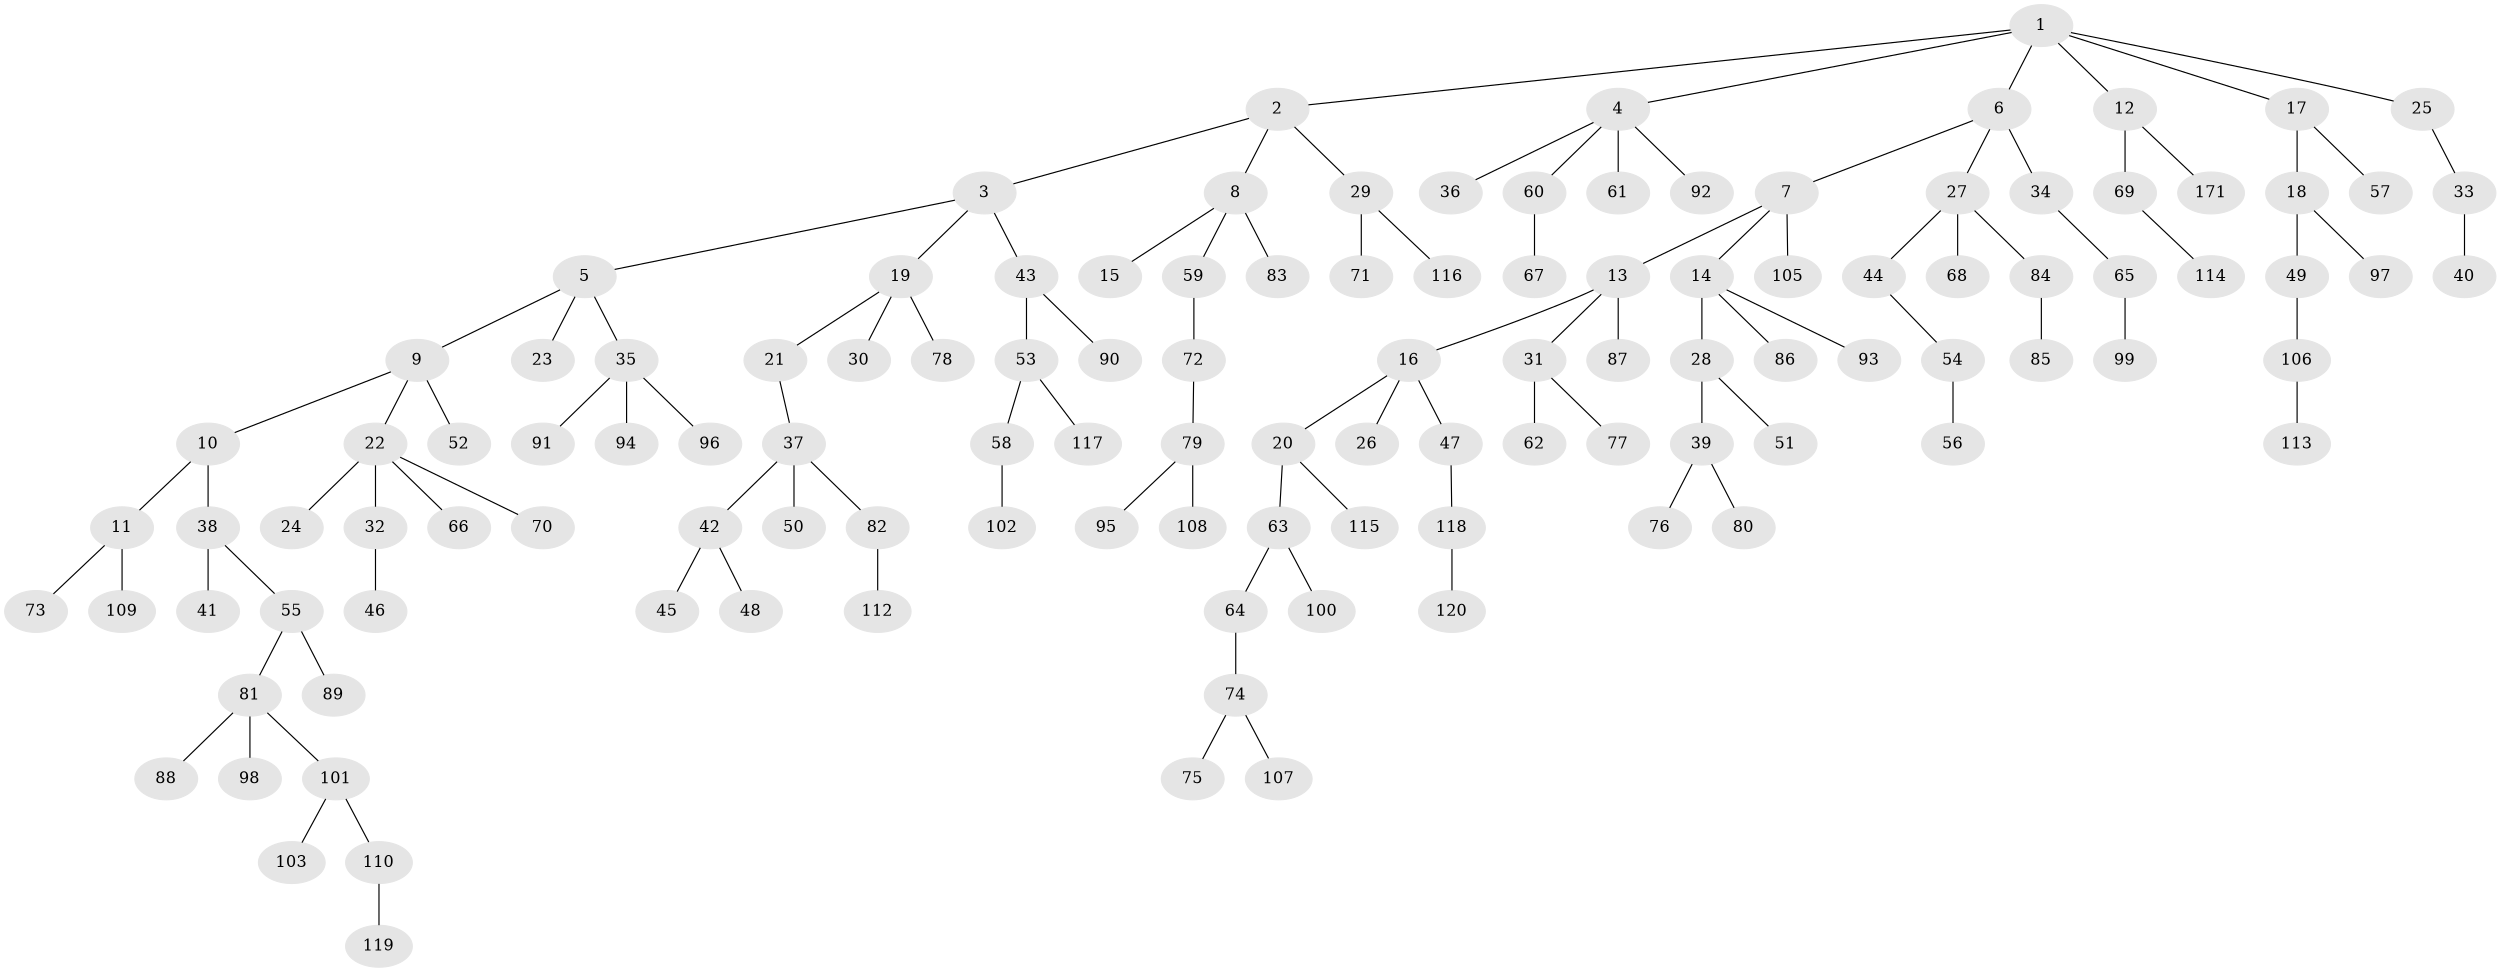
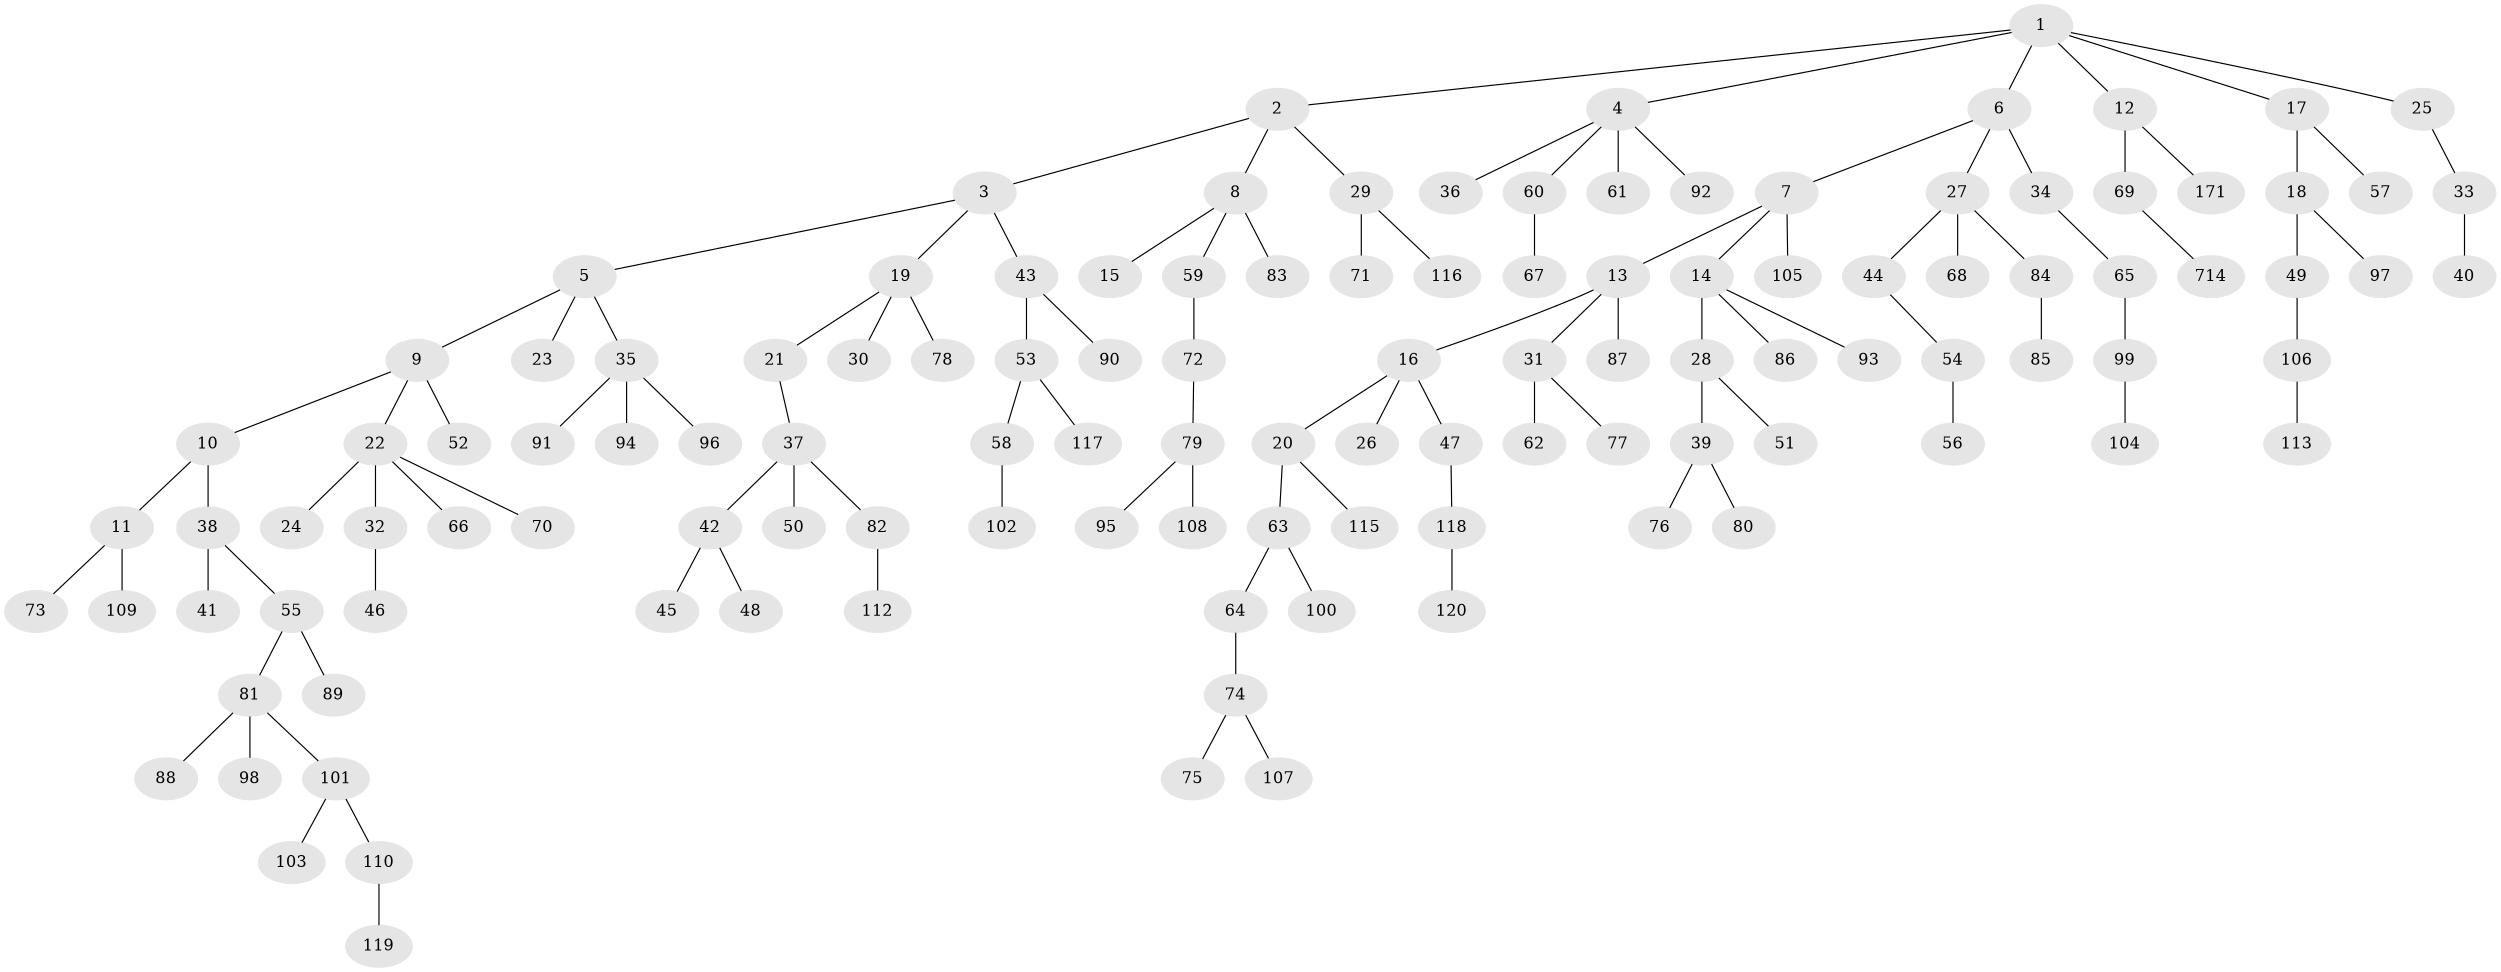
(2211, 277) -> (2211, 277)
none -> (2125, 444)
